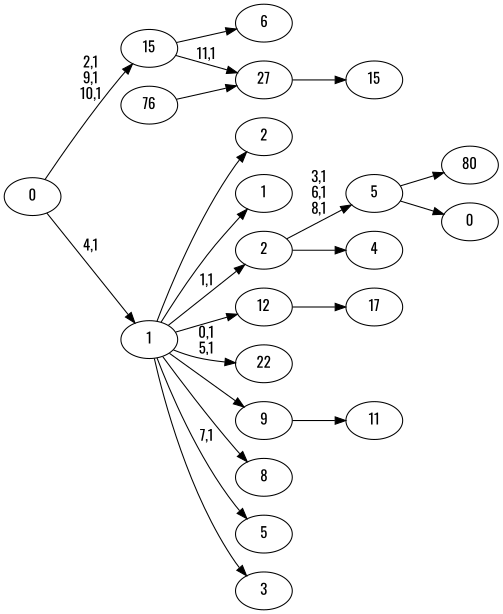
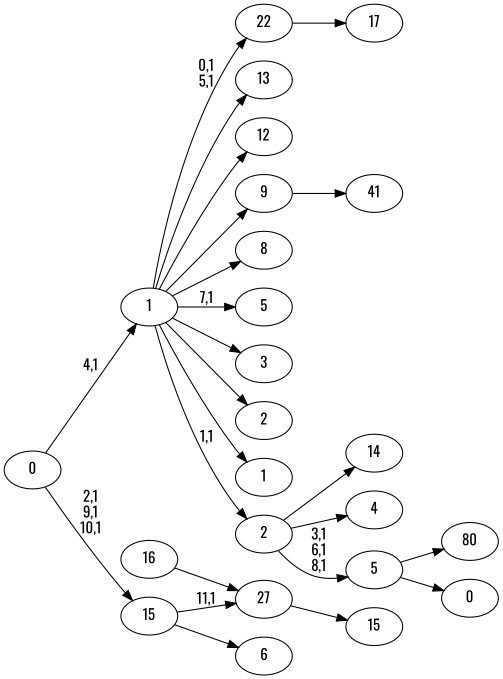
none -> (264, 80)
(149, 105) -> (149, 559)
(314, 307) -> (314, 23)
(374, 421) -> (374, 193)
none -> (374, 453)
